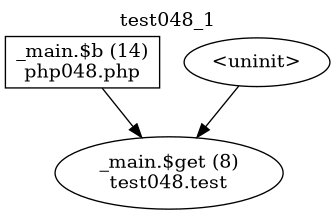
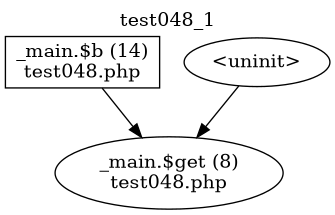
(83, 62) -> (83, 62)
(169, 173) -> (169, 173)
